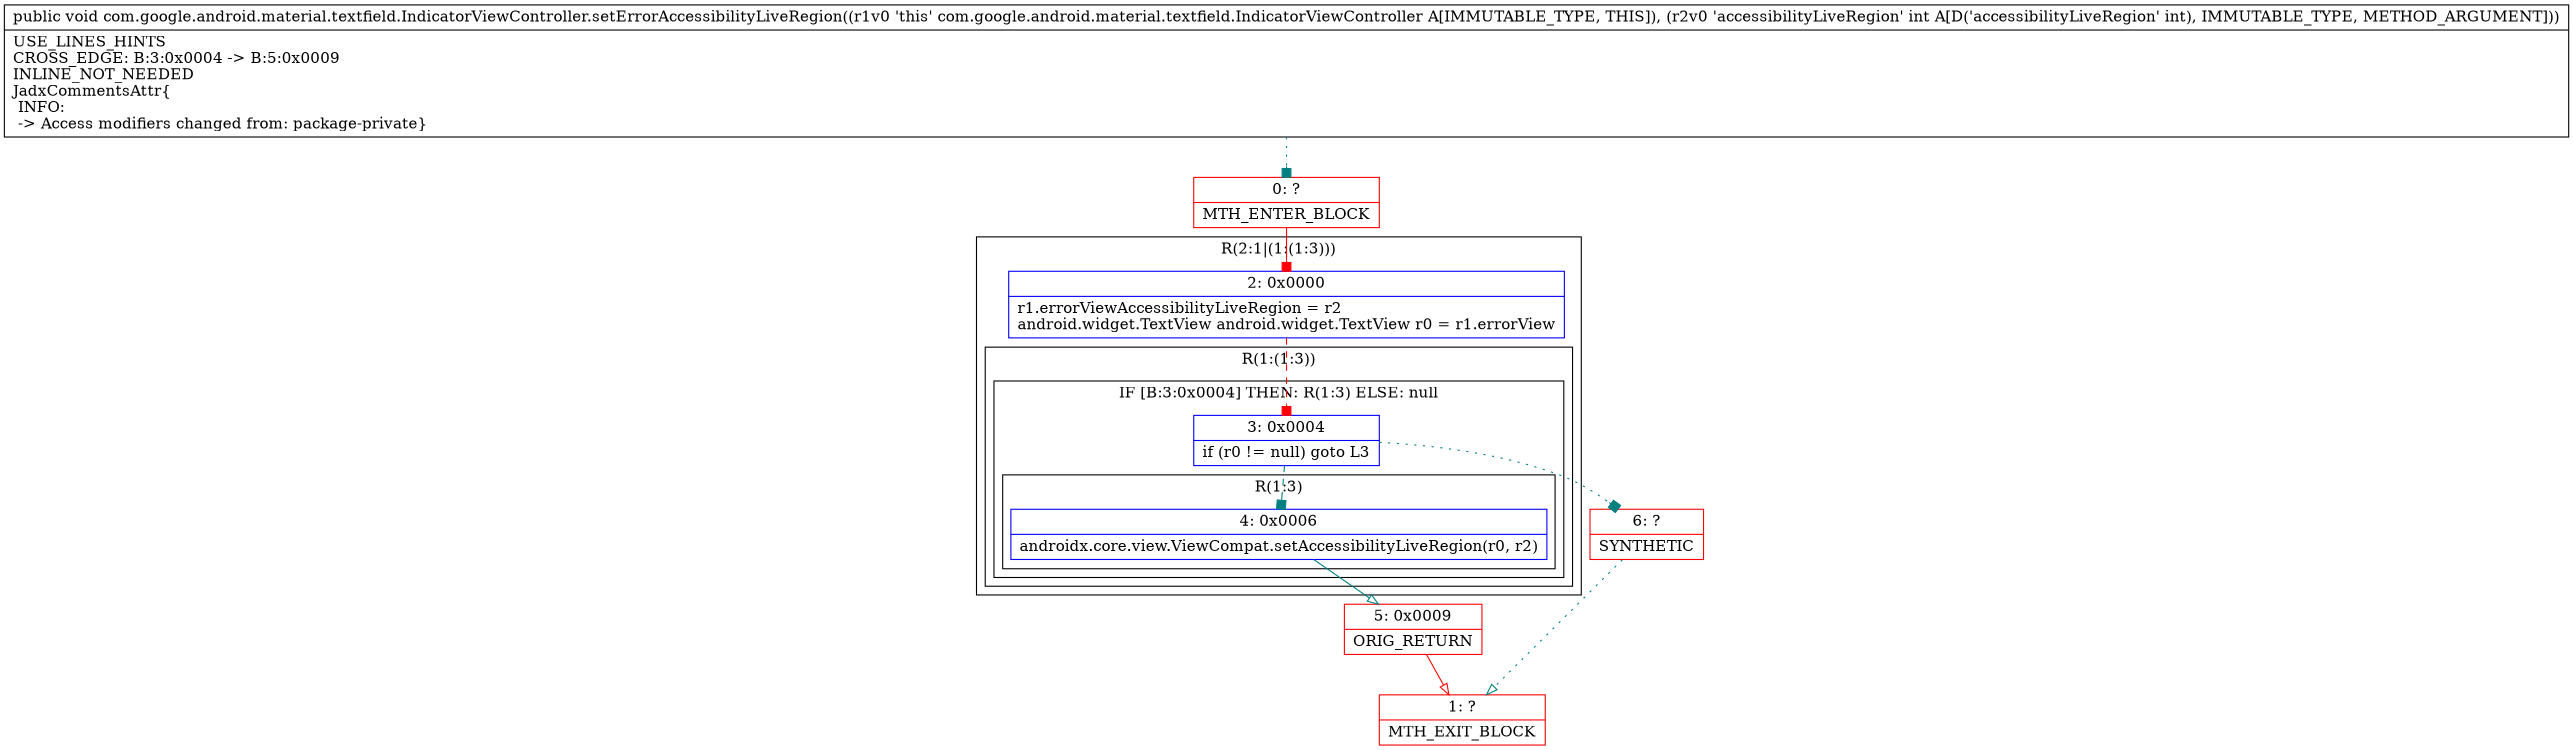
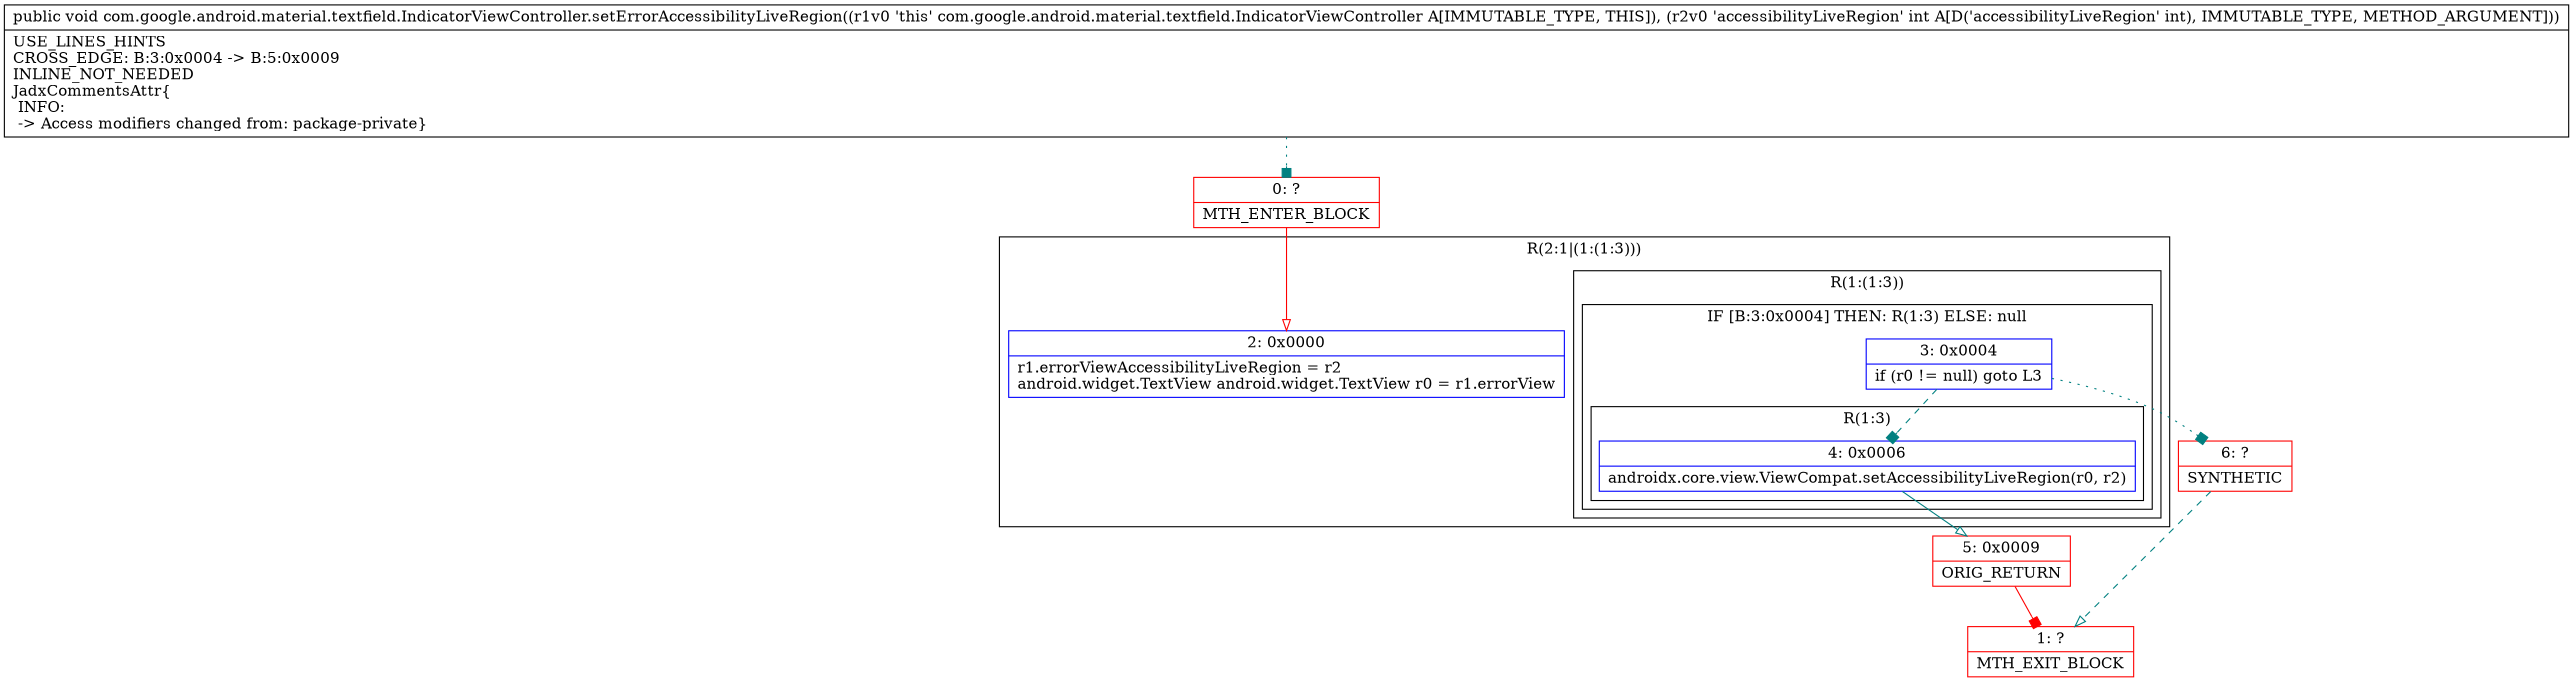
(1287, 244) -> (1287, 274)
(1287, 371) -> none
(1558, 623) -> (2147, 555)
(1435, 670) -> (2023, 602)
